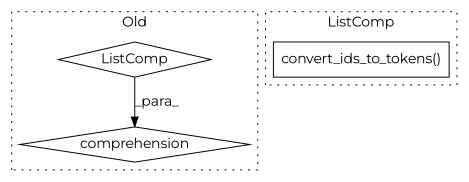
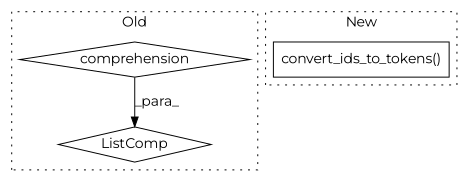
(361, 23) -> (361, 23)
(135, 97) -> (135, 97)
